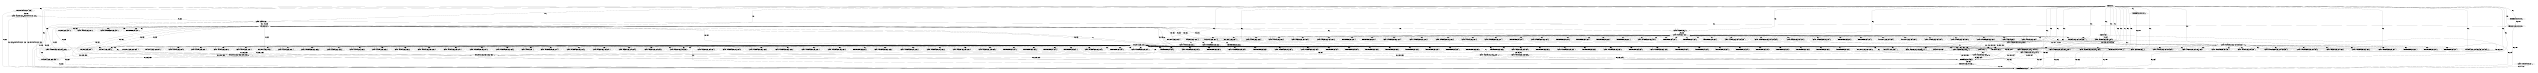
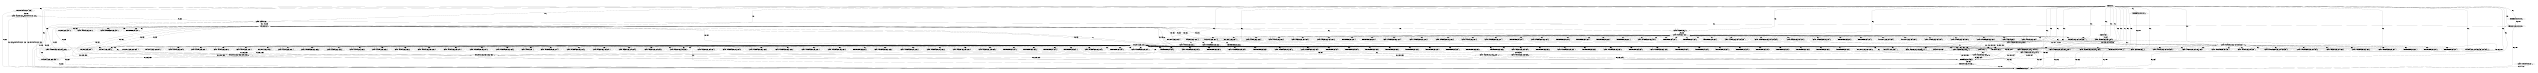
(264, 38) -> none
(1318, 47) -> (1393, 54)
(1518, 52) -> (1518, 52)
(2478, 66) -> none
